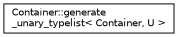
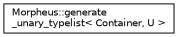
(89, 18) -> (89, 18)
